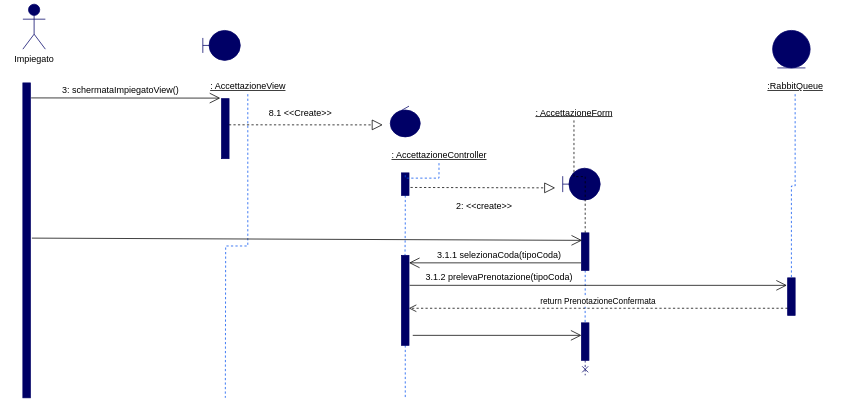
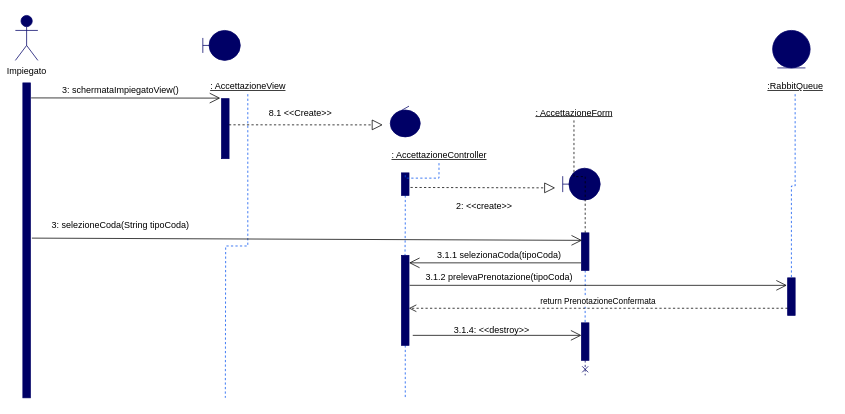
(34, 27) -> (27, 38)
none -> (120, 225)
none -> (492, 330)
